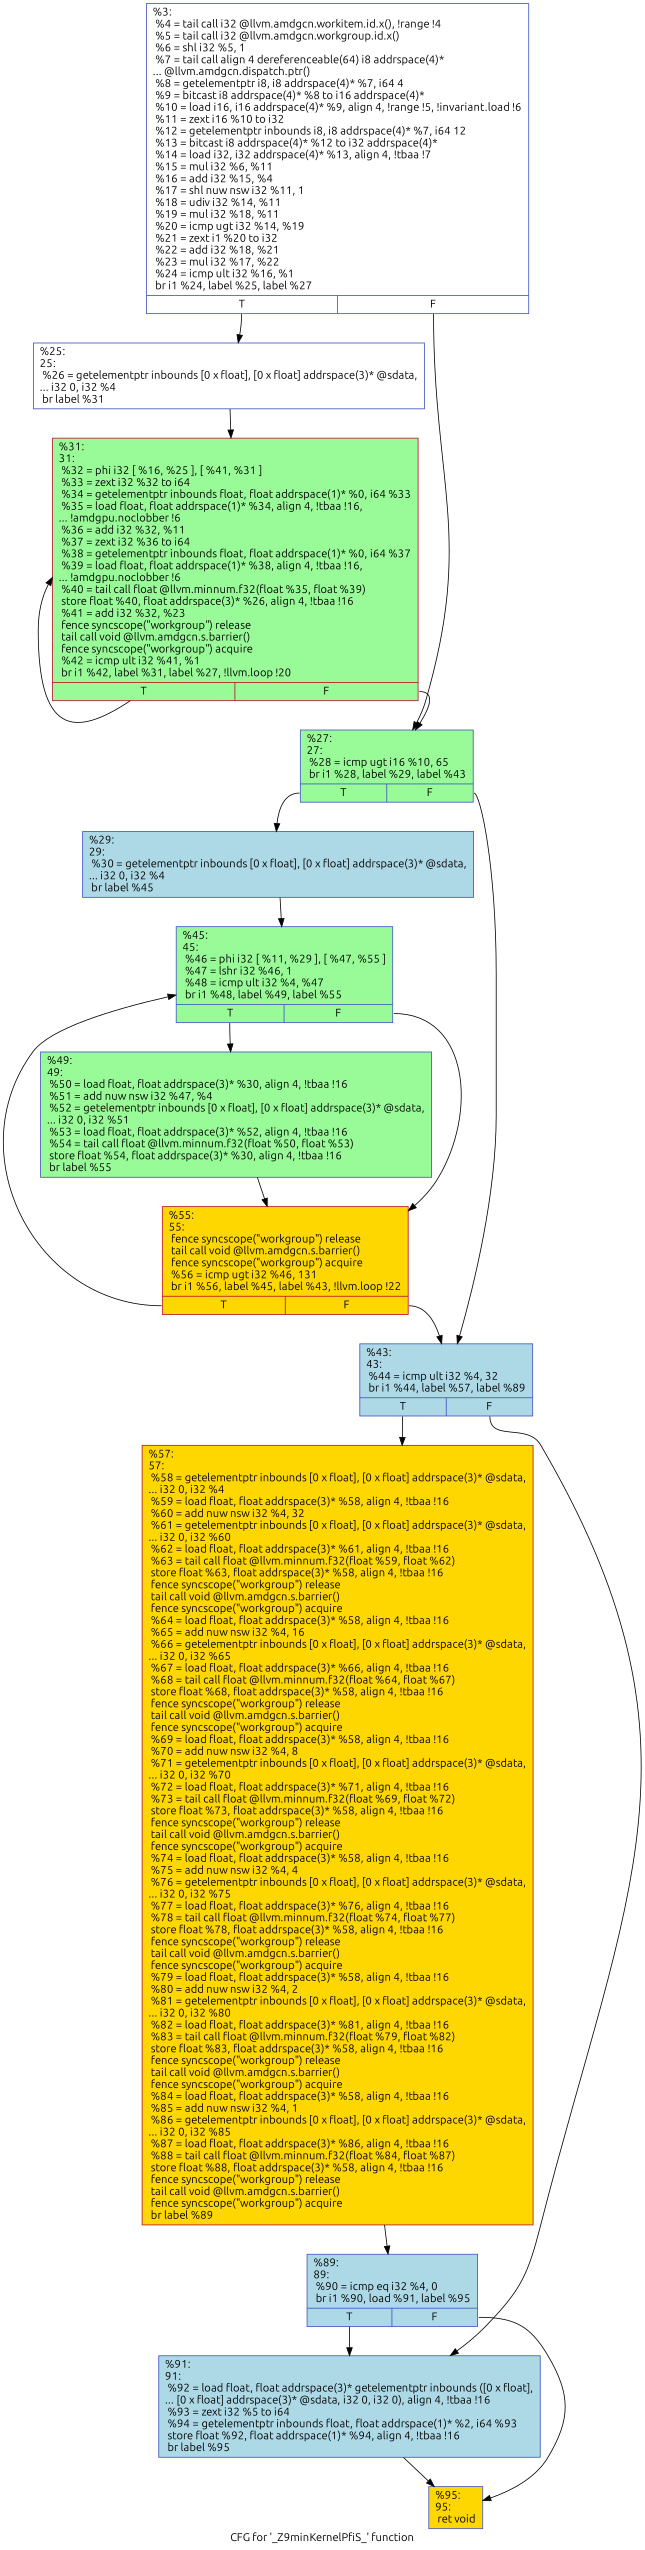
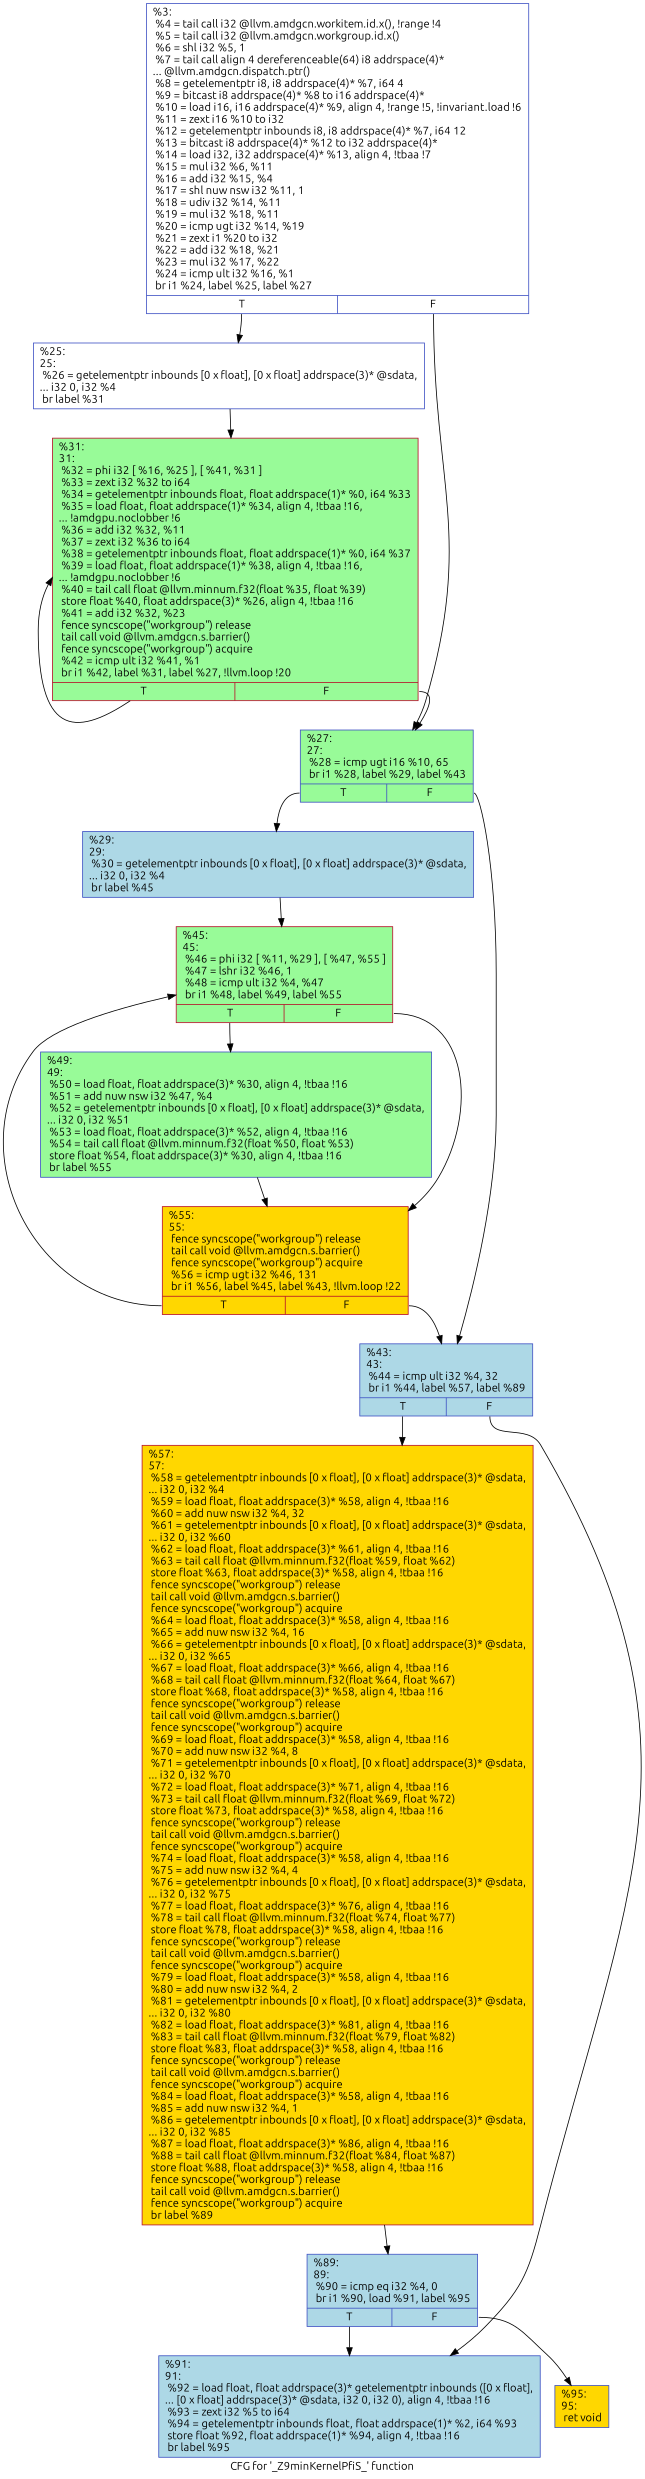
(284, 975) -> (284, 975)
(416, 2469) -> none
